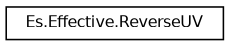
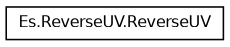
(115, 23) -> (115, 23)
